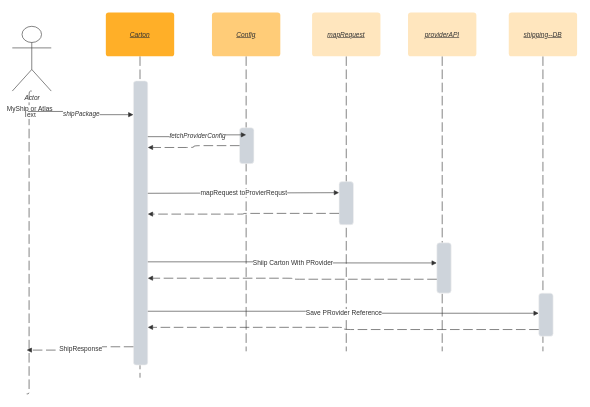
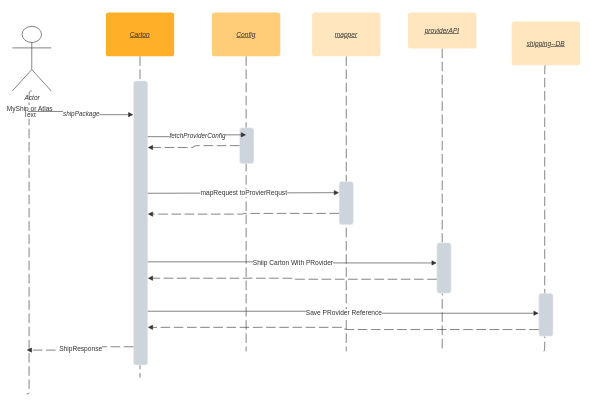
(443, 34) -> (443, 30)
(543, 34) -> (546, 43)
(347, 35) -> (347, 35)
